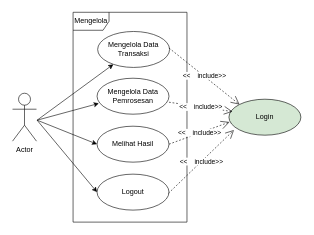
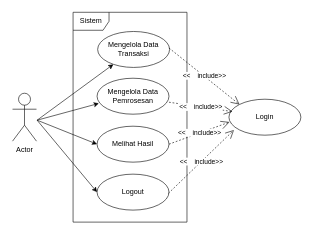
(91, 21) -> (91, 21)
(265, 117) -> (265, 117)
